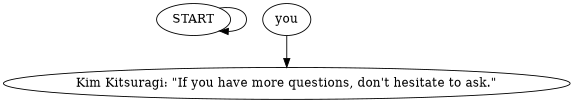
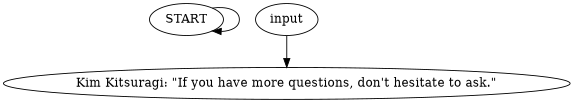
(287, 20) -> (287, 20)
